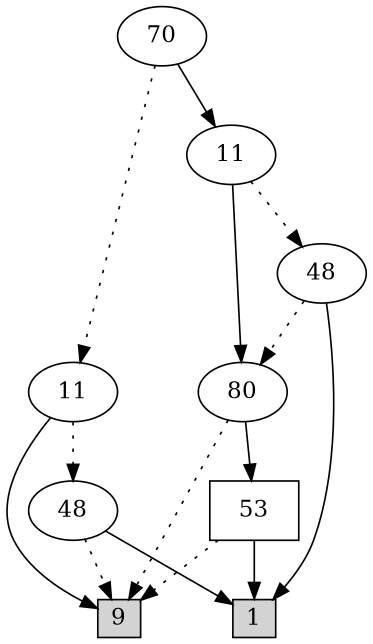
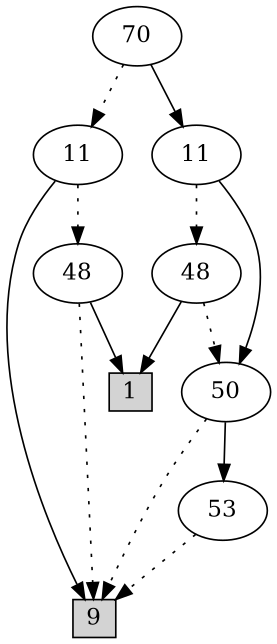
(243, 392) -> (226, 392)
(254, 511) -> (223, 511)
(254, 561) -> none
